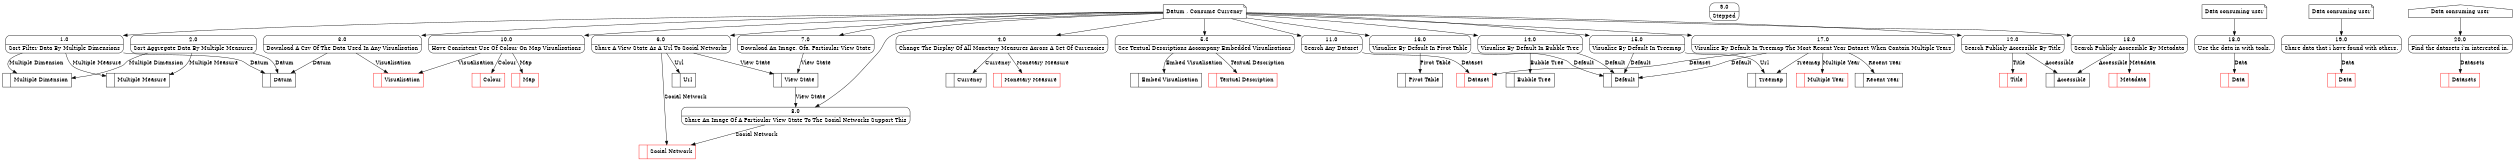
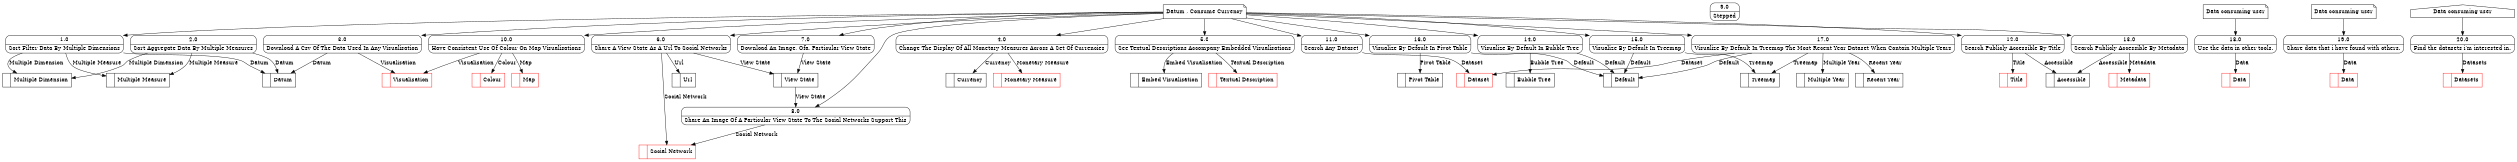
(2234, 48) -> (2236, 48)
(1765, 63) -> (1761, 63)
(1822, 80) -> (1822, 80)
